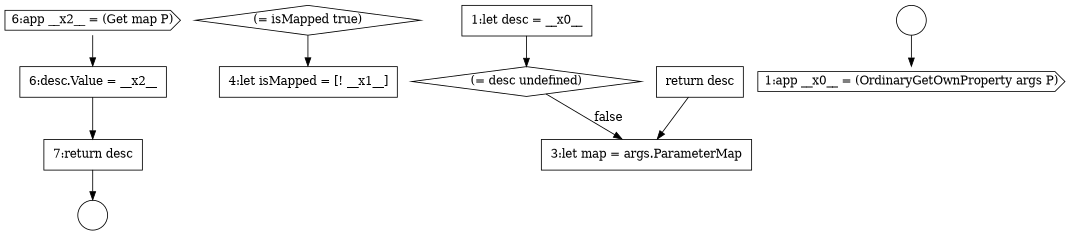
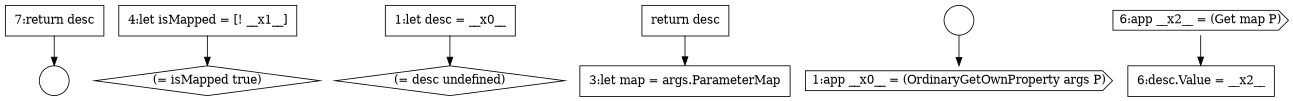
(308, 46) -> (207, 46)
(93, 114) -> none
(580, 114) -> none
